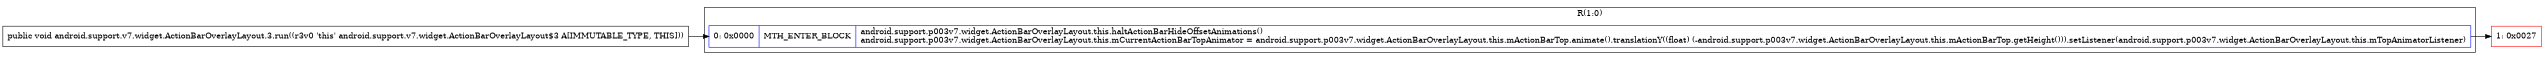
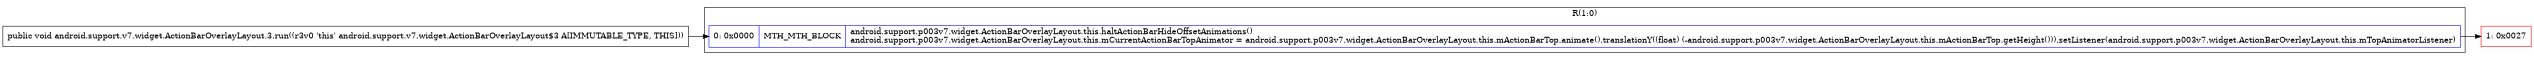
(807, 36) -> (802, 36)
